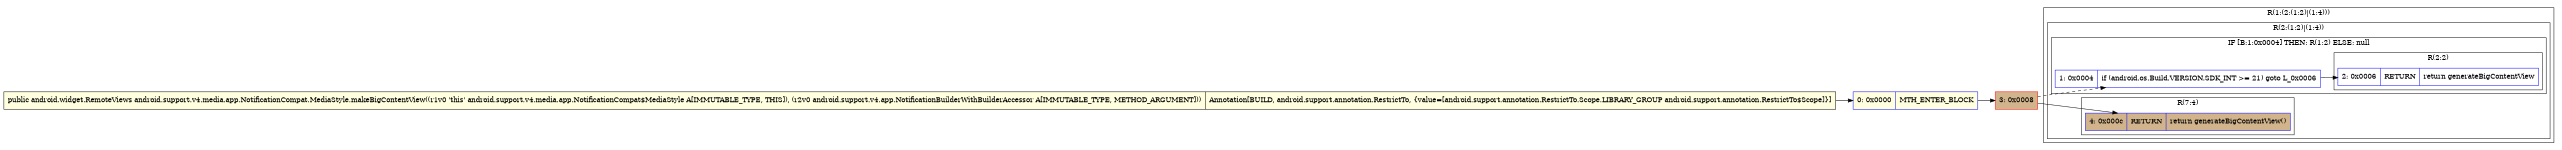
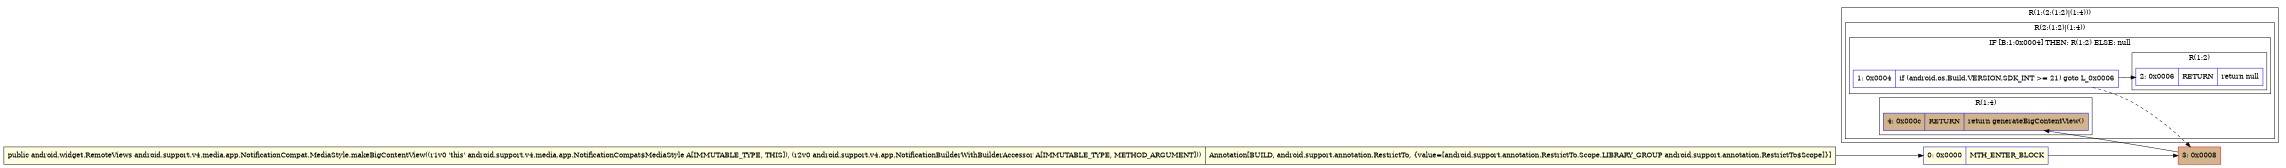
(2438, 58) -> (2199, 58)
(2479, 77) -> (2240, 77)
(2079, 91) -> (2144, 109)
(2188, 103) -> (1986, 103)
